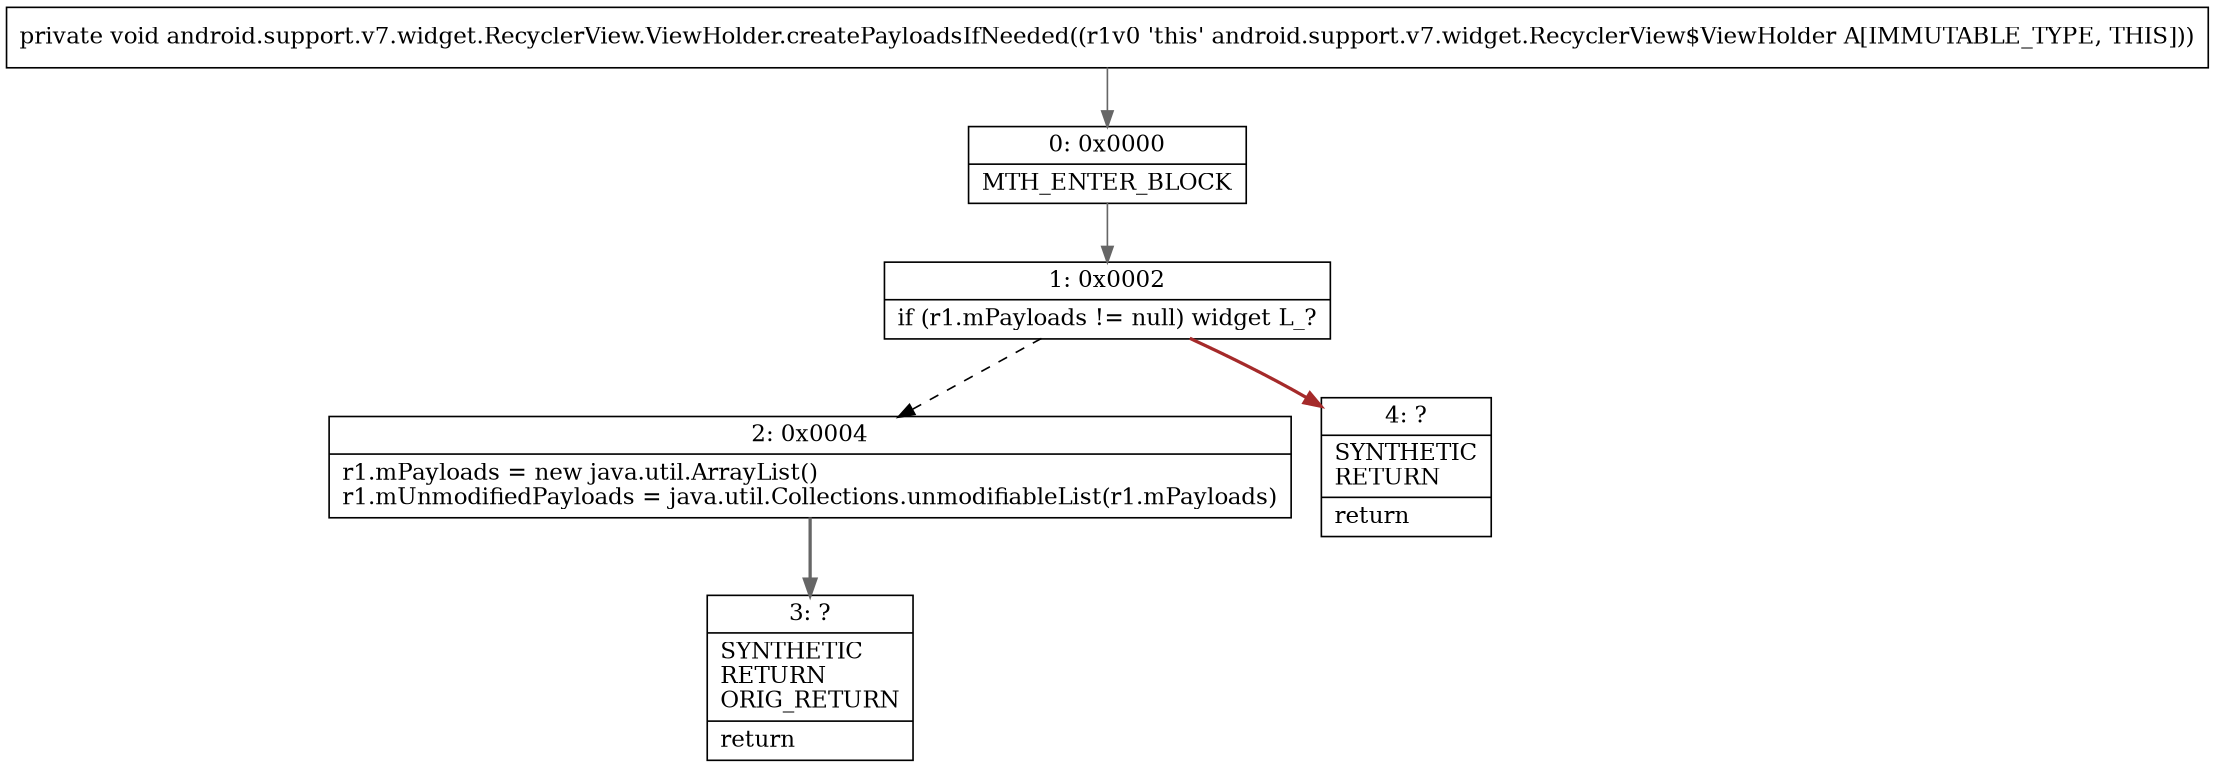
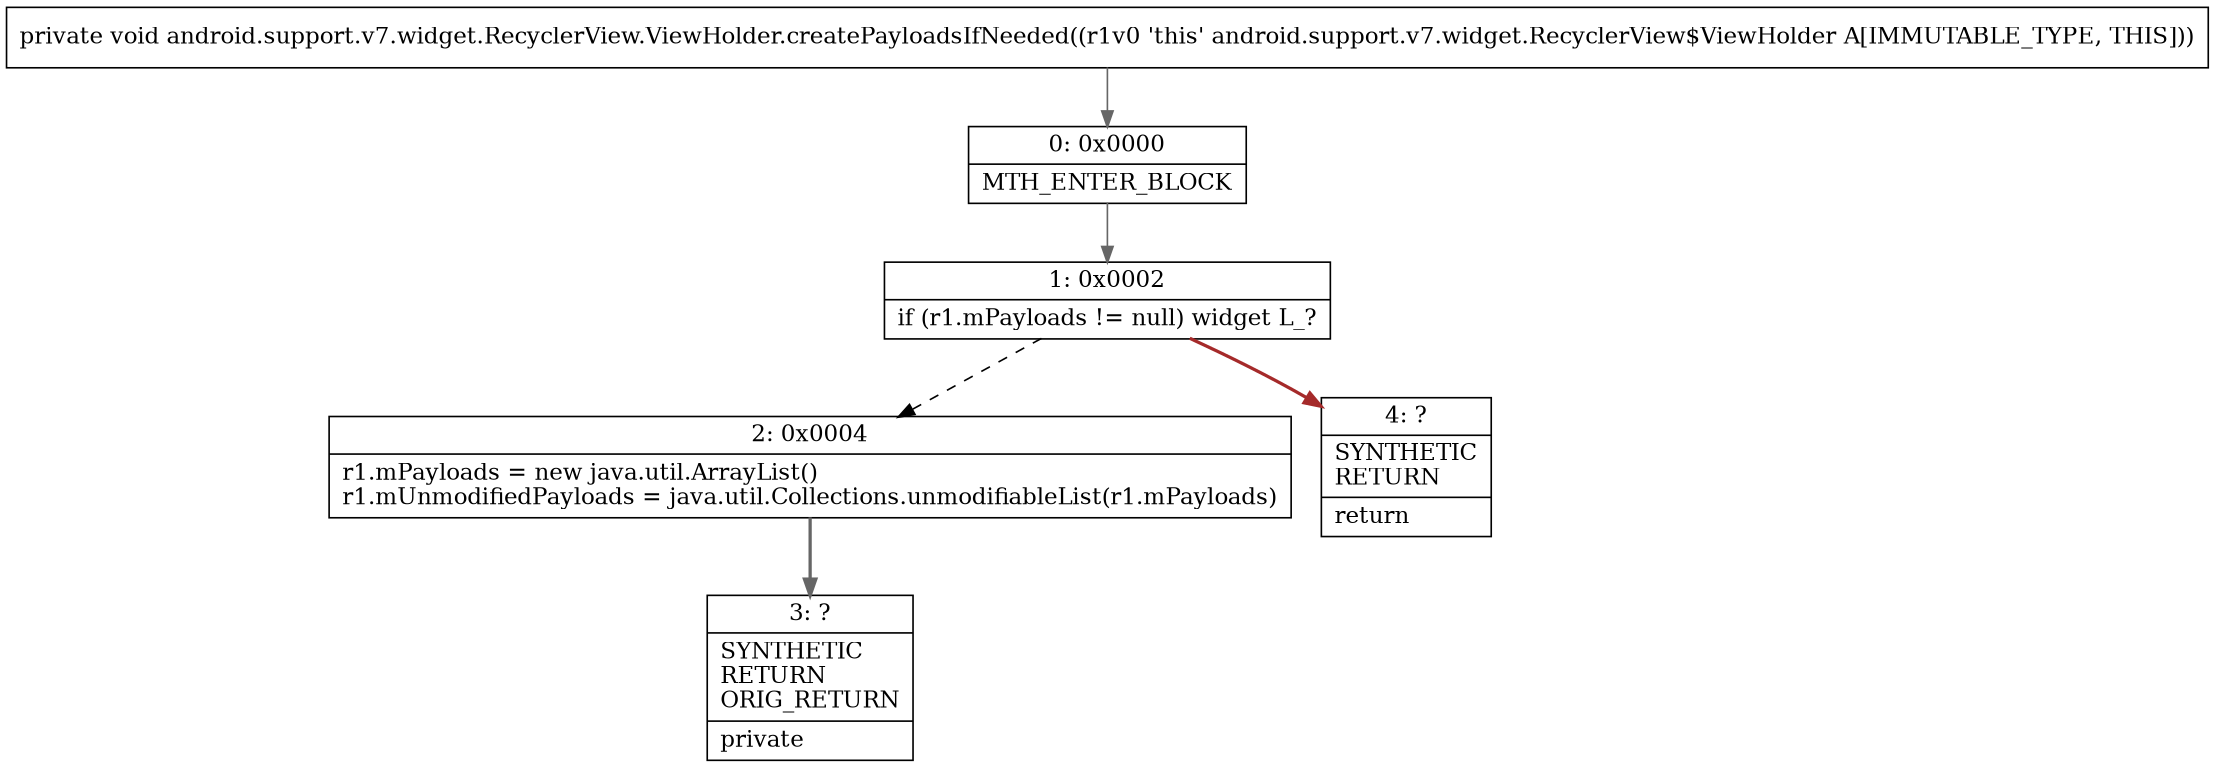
(758, 740) -> (763, 740)
